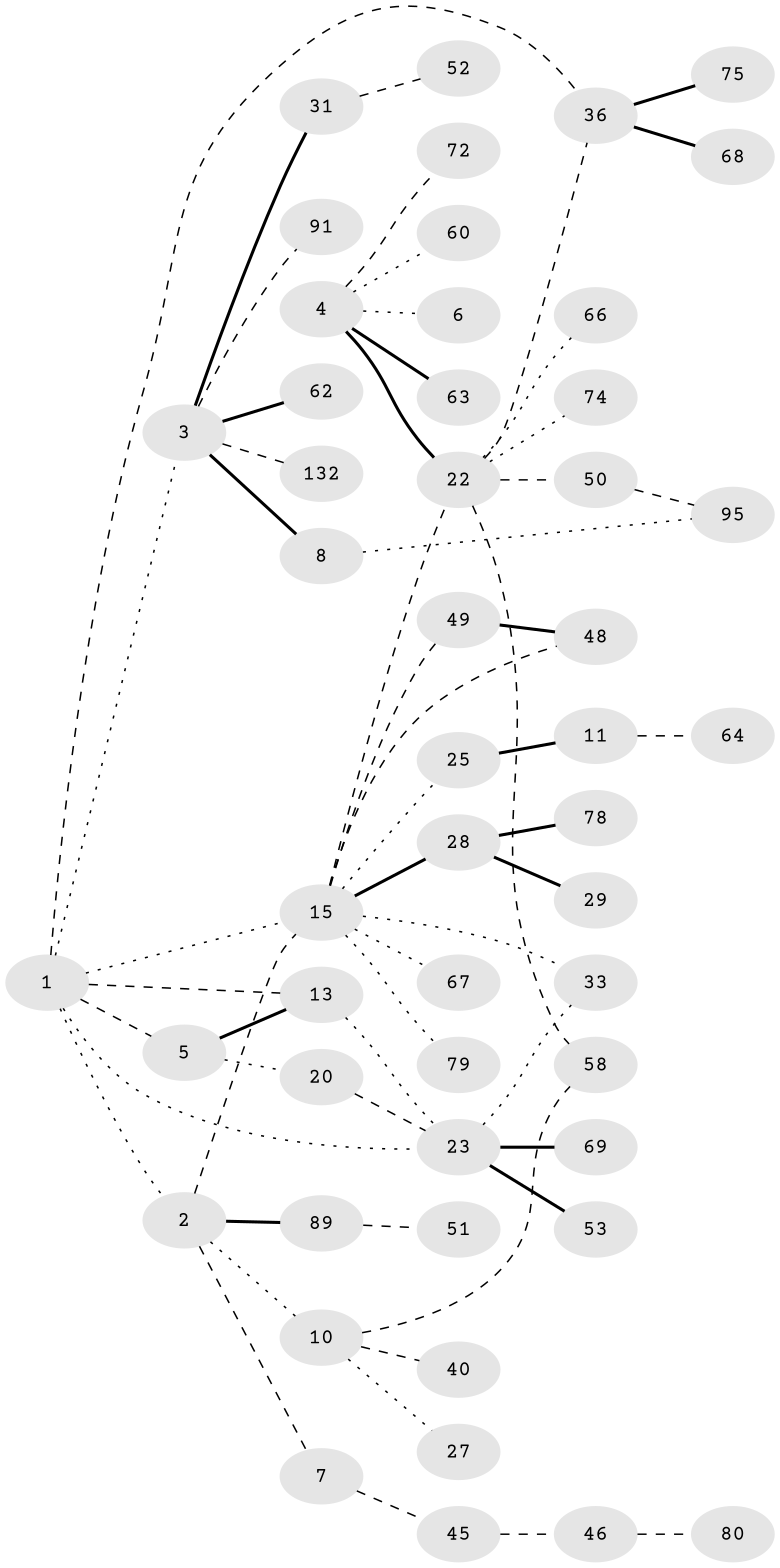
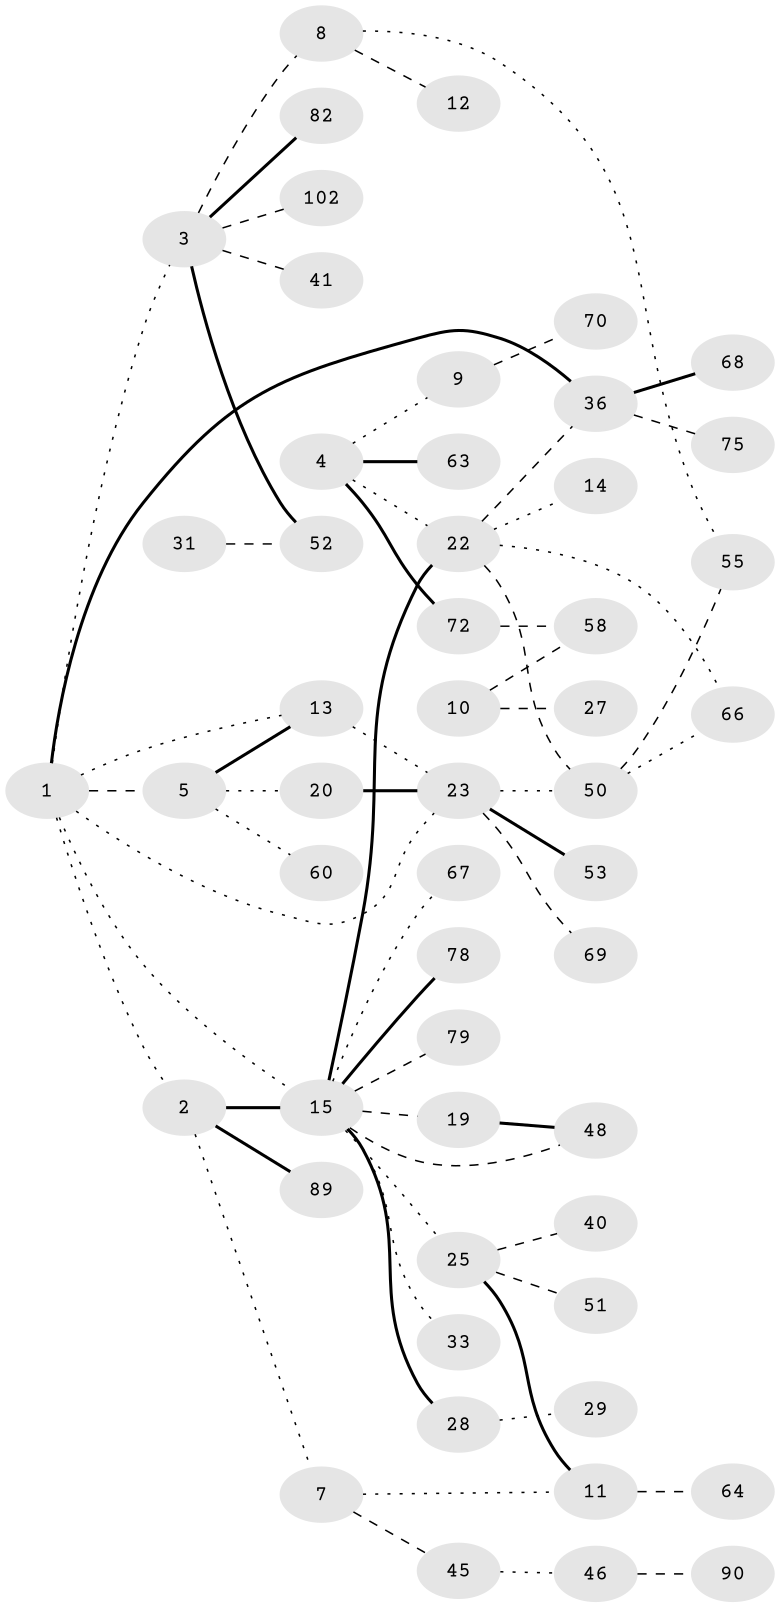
(665, 95) -> (661, 423)
none -> (459, 104)
(321, 227) -> (321, 280)
(390, 230) -> (390, 544)
(247, 268) -> (231, 400)
(390, 271) -> (253, 832)
(459, 315) -> (459, 379)
none -> (596, 321)
(159, 328) -> (218, 425)
(321, 392) -> (321, 116)
(390, 395) -> (390, 503)
(596, 398) -> (596, 486)
(321, 474) -> (321, 198)
(253, 495) -> (243, 131)
(733, 515) -> (733, 562)
(459, 620) -> (459, 1120)
(381, 694) -> (373, 819)
none -> (664, 753)
(515, 777) -> (529, 626)
(527, 830) -> (388, 1030)
(527, 872) -> (527, 1417)
(184, 989) -> (179, 739)
(390, 989) -> (390, 1073)
(527, 1065) -> (527, 791)
(235, 1074) -> (253, 1108)
(390, 1112) -> (390, 791)
(527, 1147) -> (527, 873)
(390, 1227) -> (527, 1283)
(253, 1279) -> none
(253, 1348) -> (253, 1301)
(390, 1354) -> (527, 1242)
(390, 1395) -> (526, 708)
none -> (459, 1493)
(527, 1534) -> (527, 1572)
(733, 1534) -> (733, 1574)
